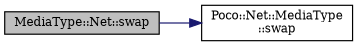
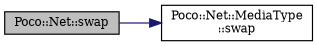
(82, 23) -> (62, 23)
